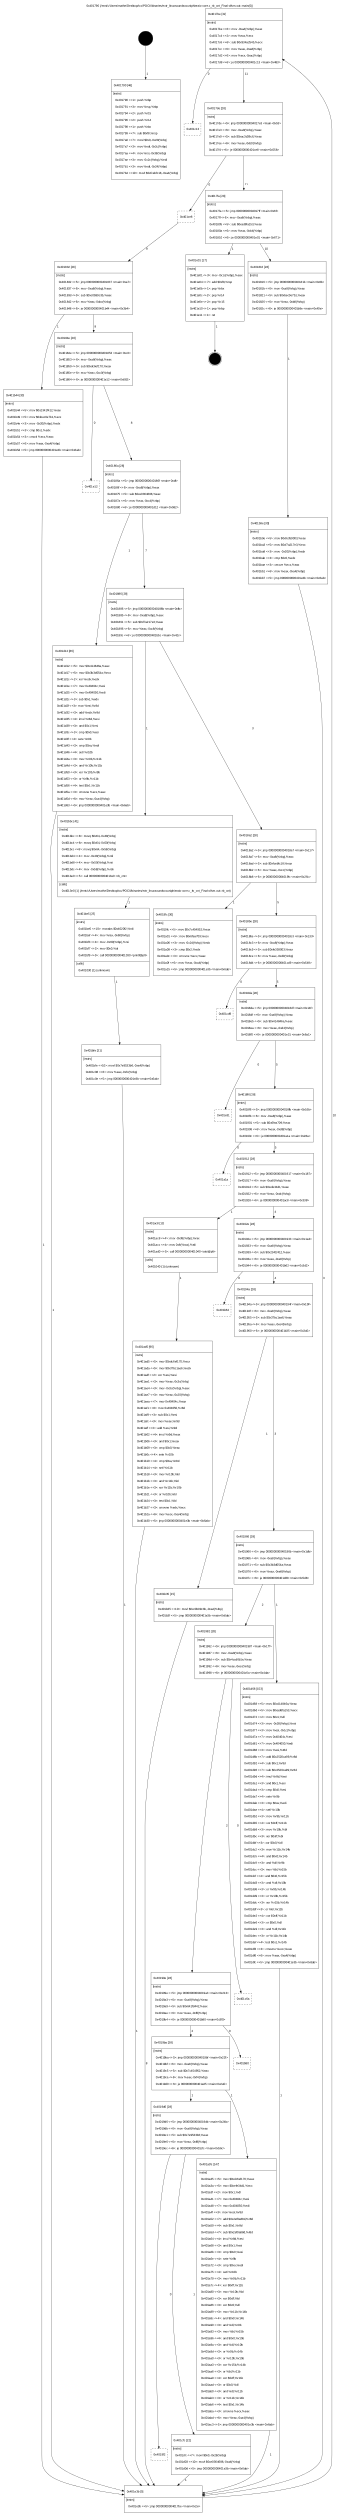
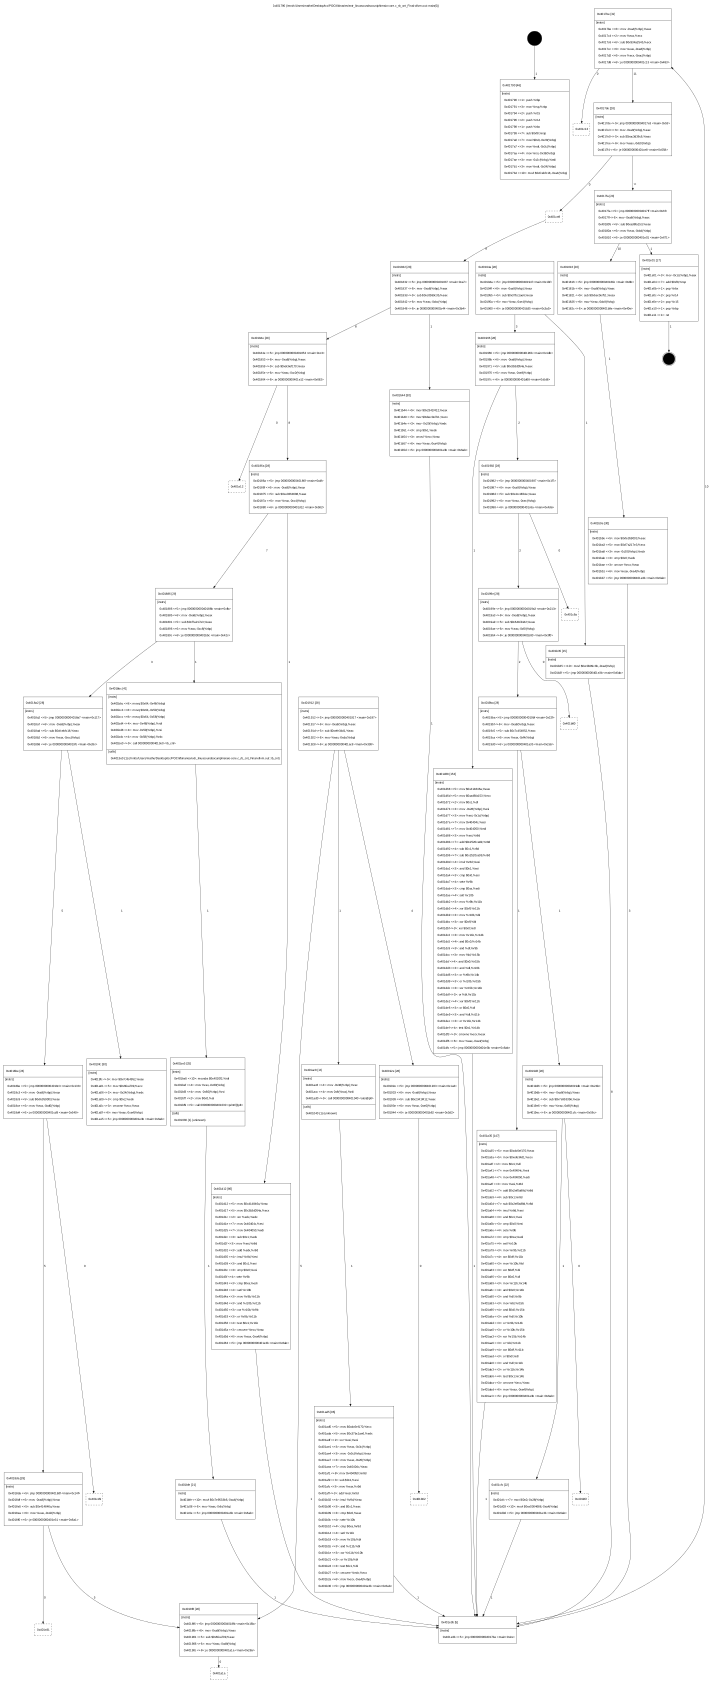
(274, 1147) -> (299, 1192)
(274, 1277) -> none
